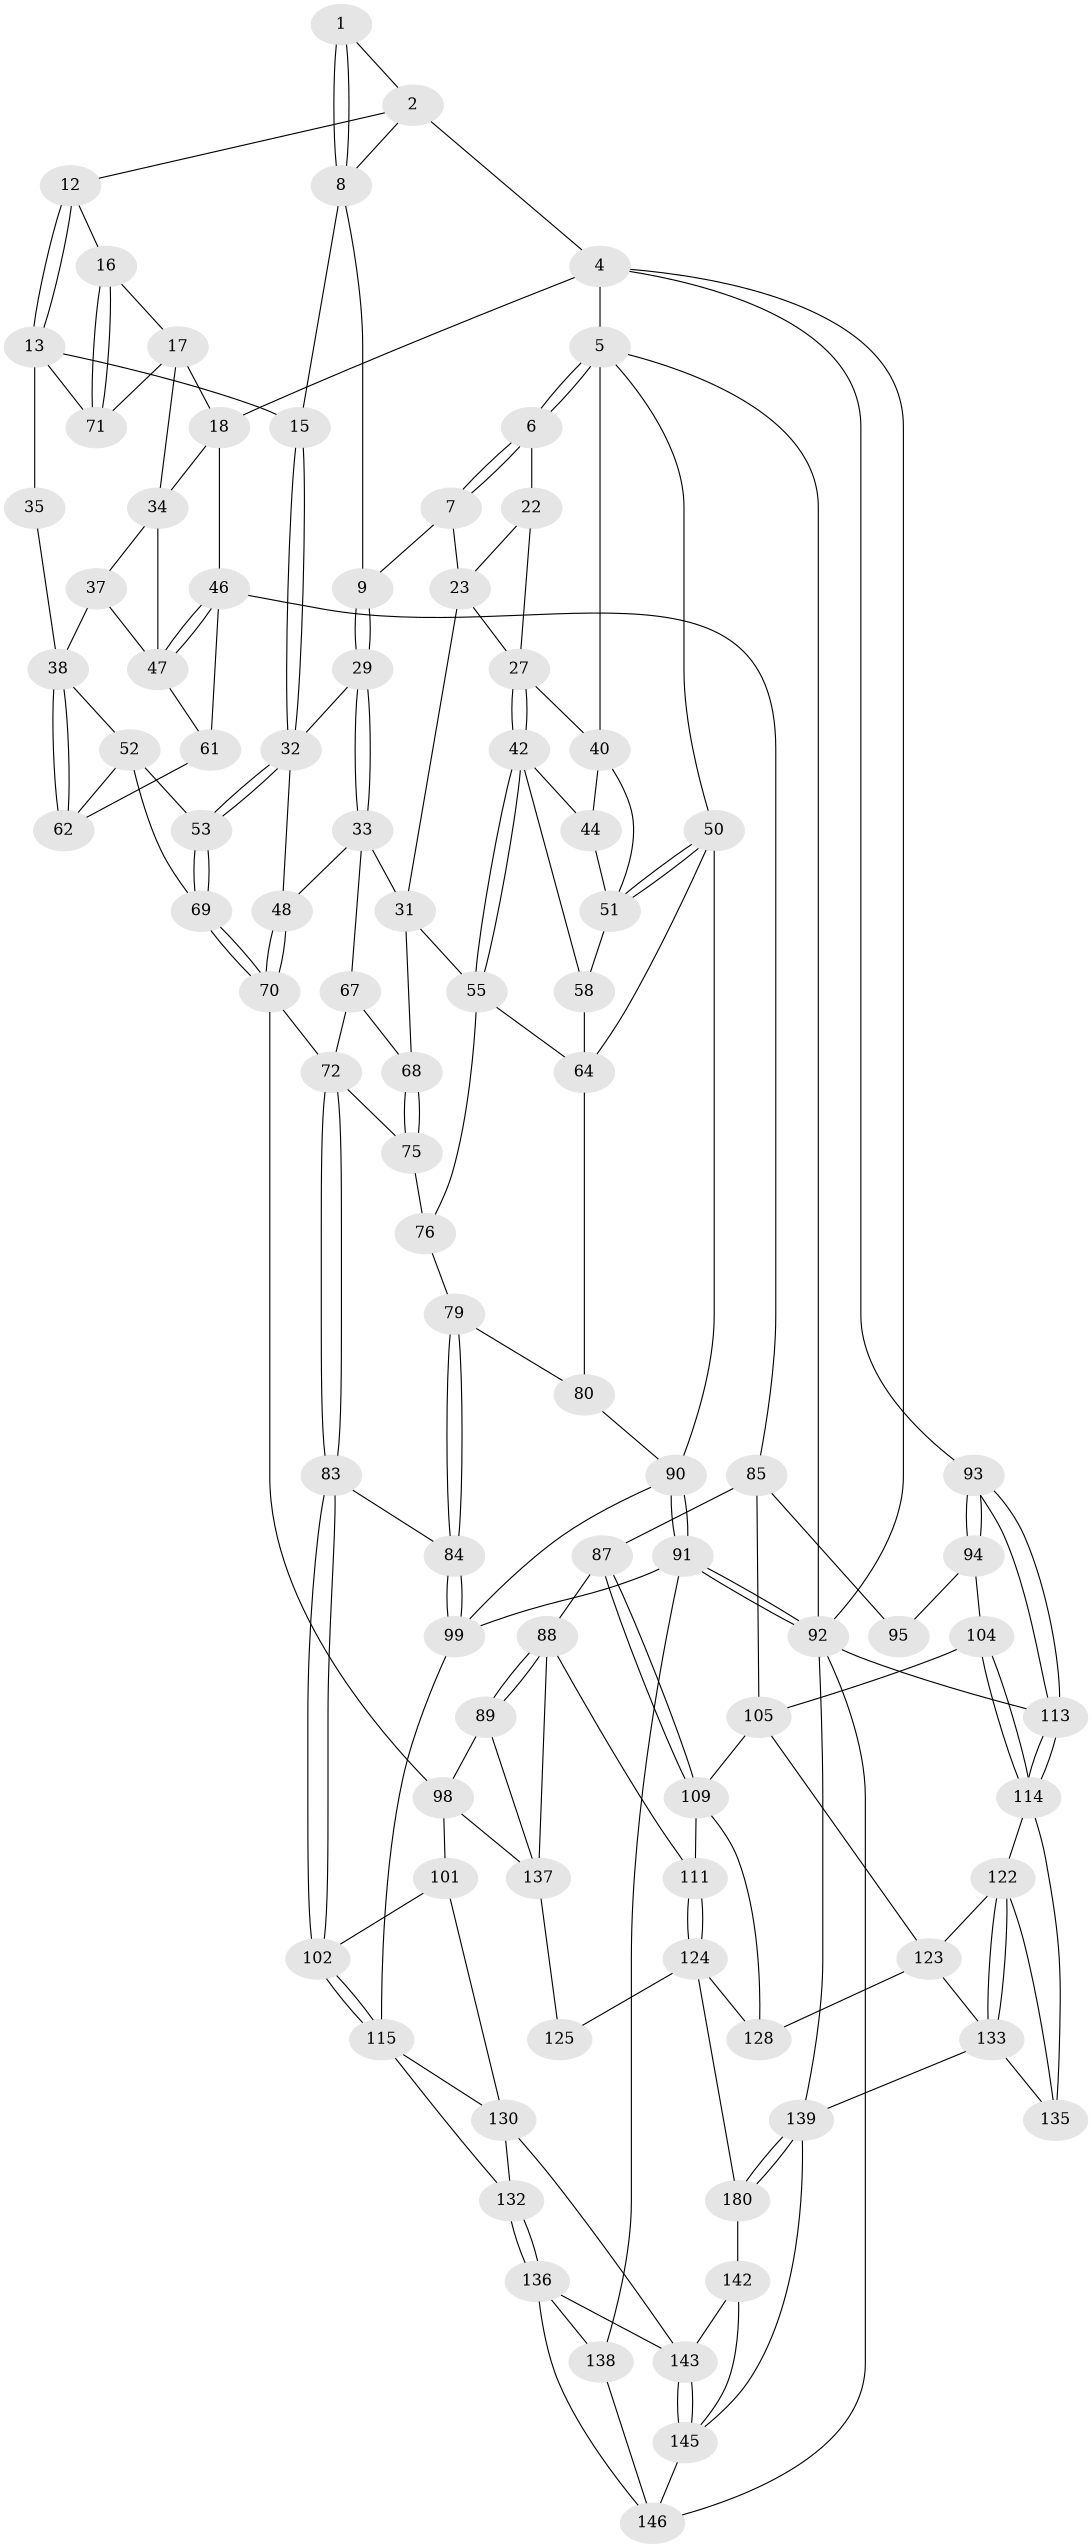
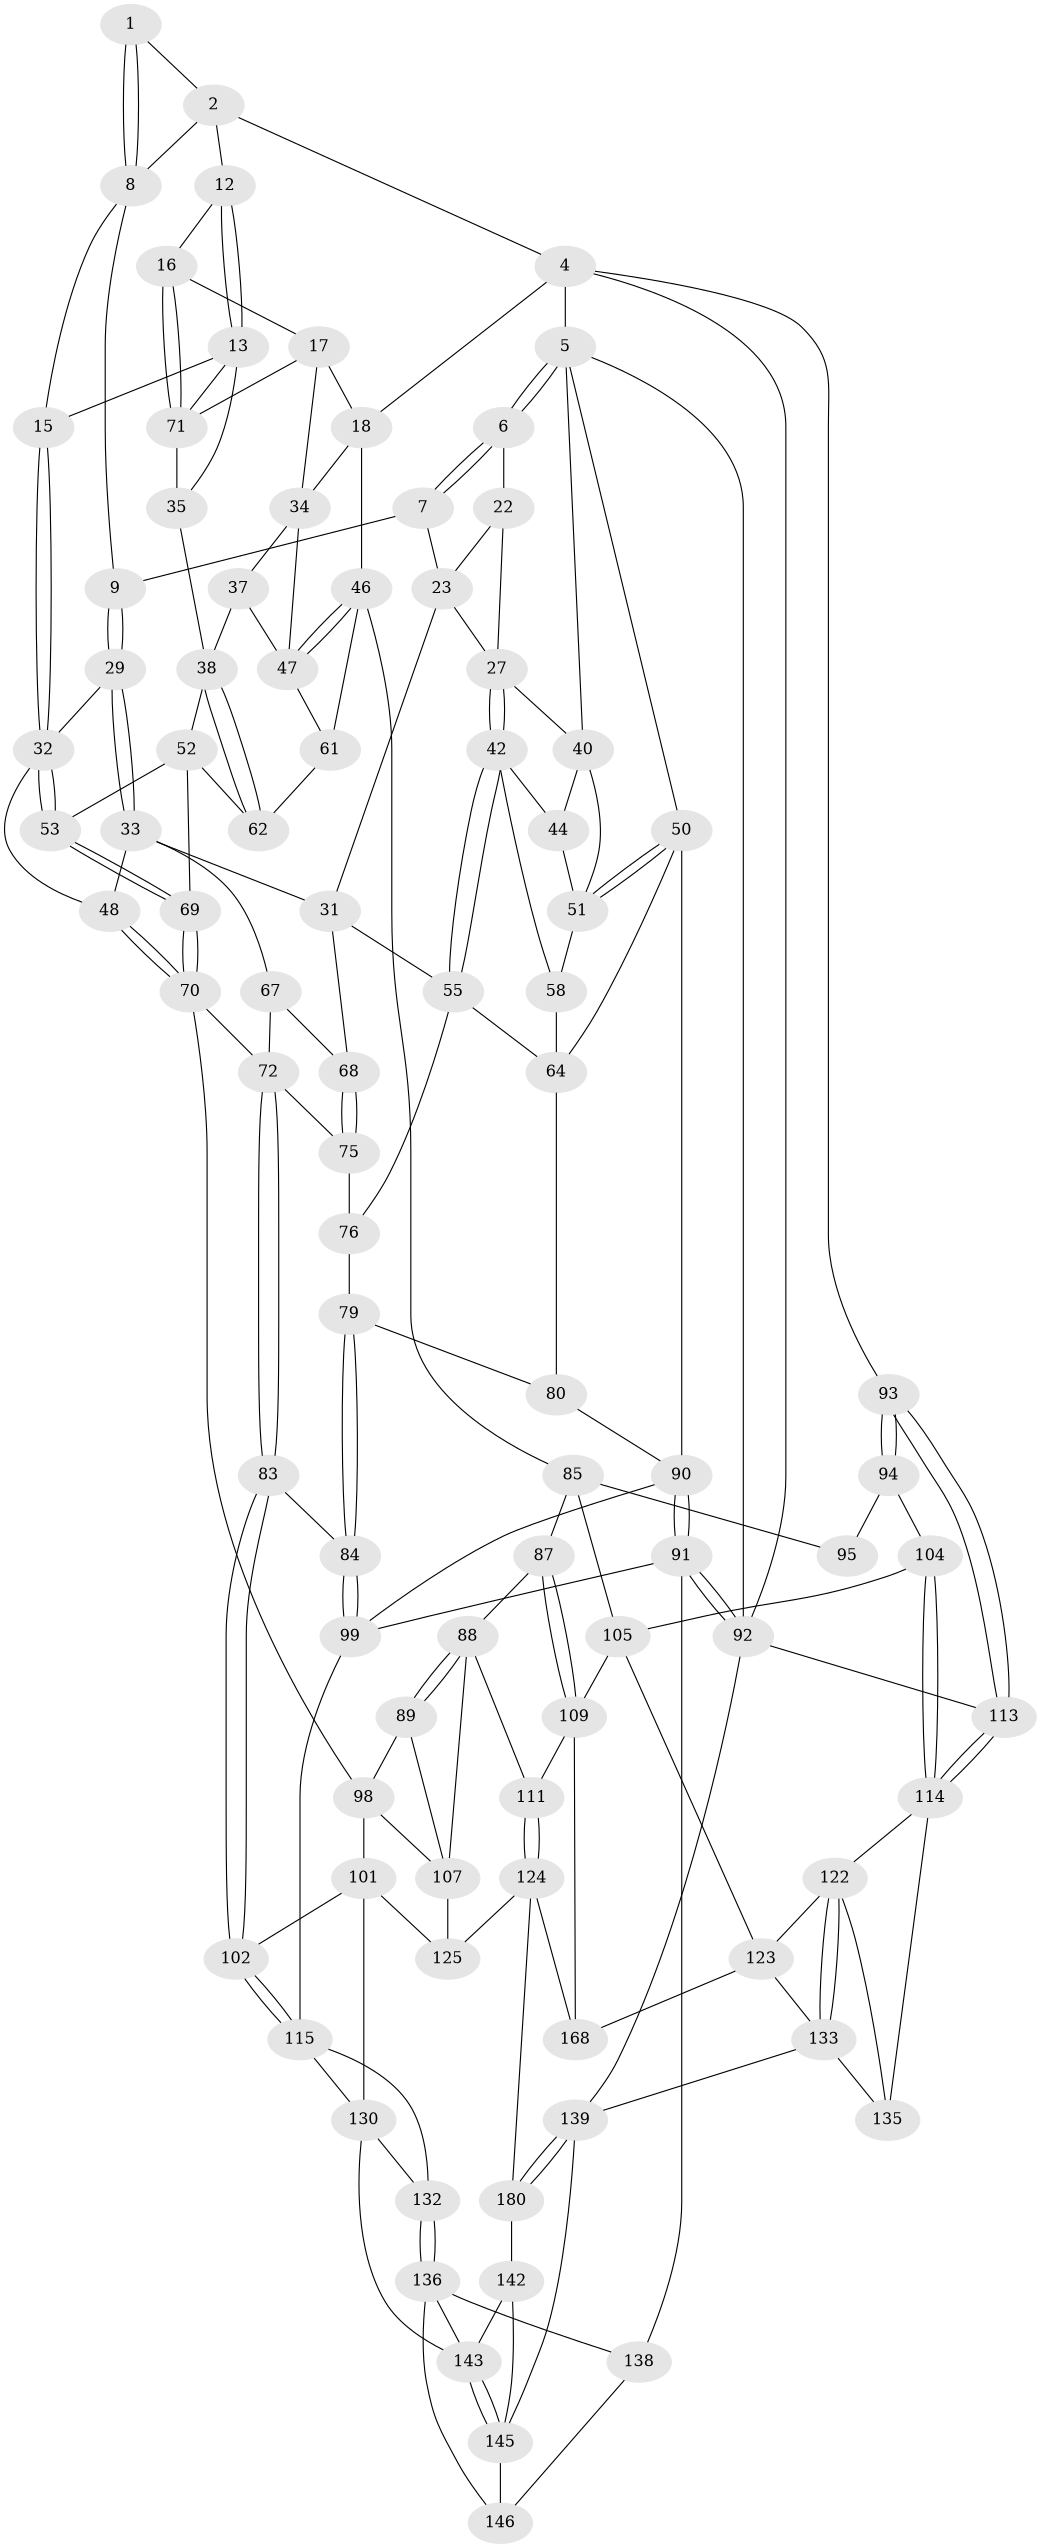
none -> (177, 468)
(538, 1878) -> (448, 1878)
none -> (406, 1919)
(759, 2040) -> (575, 2040)
(865, 2134) -> none
